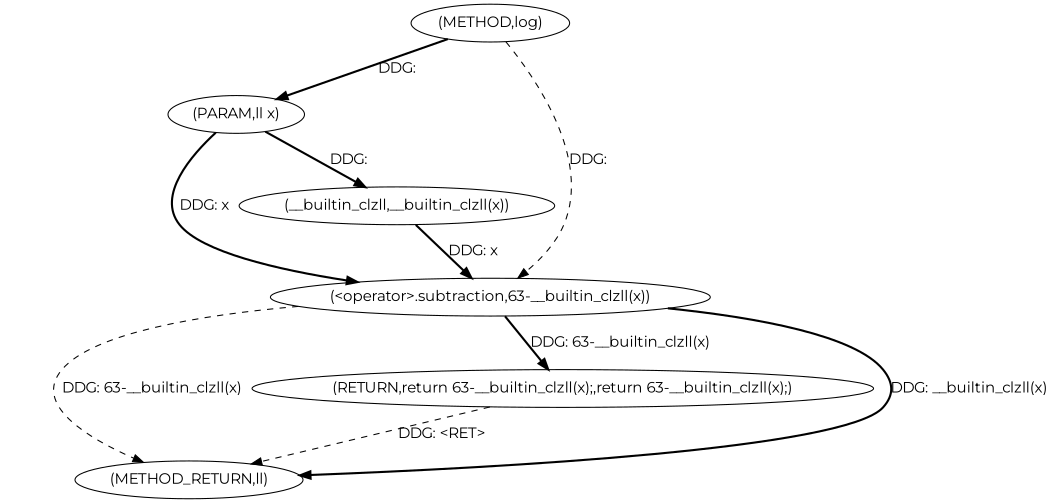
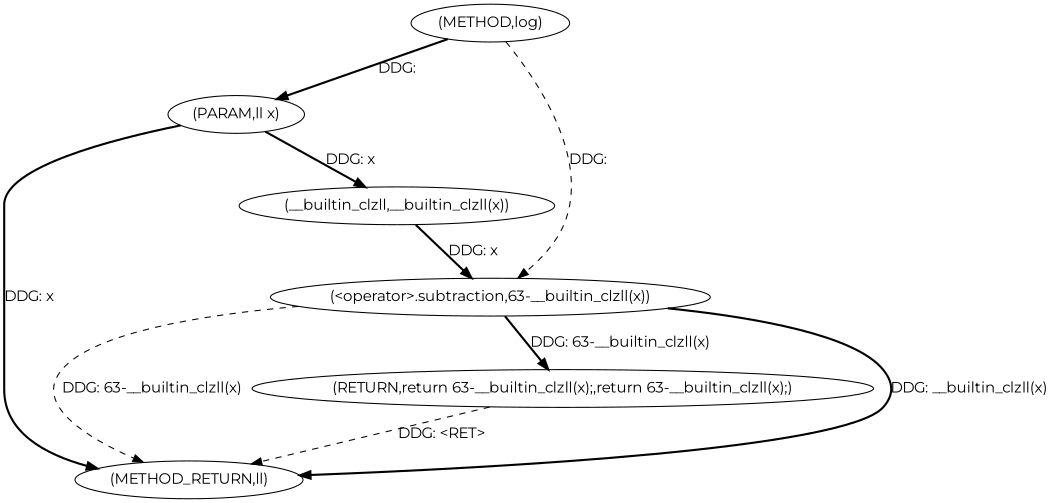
(351, 160) -> (351, 160)
(208, 245) -> (4, 258)
